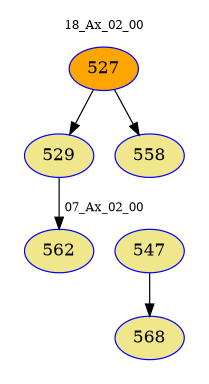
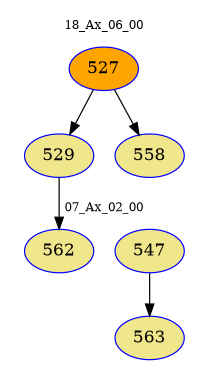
(104, 26) -> (104, 26)
(150, 338) -> (150, 338)
